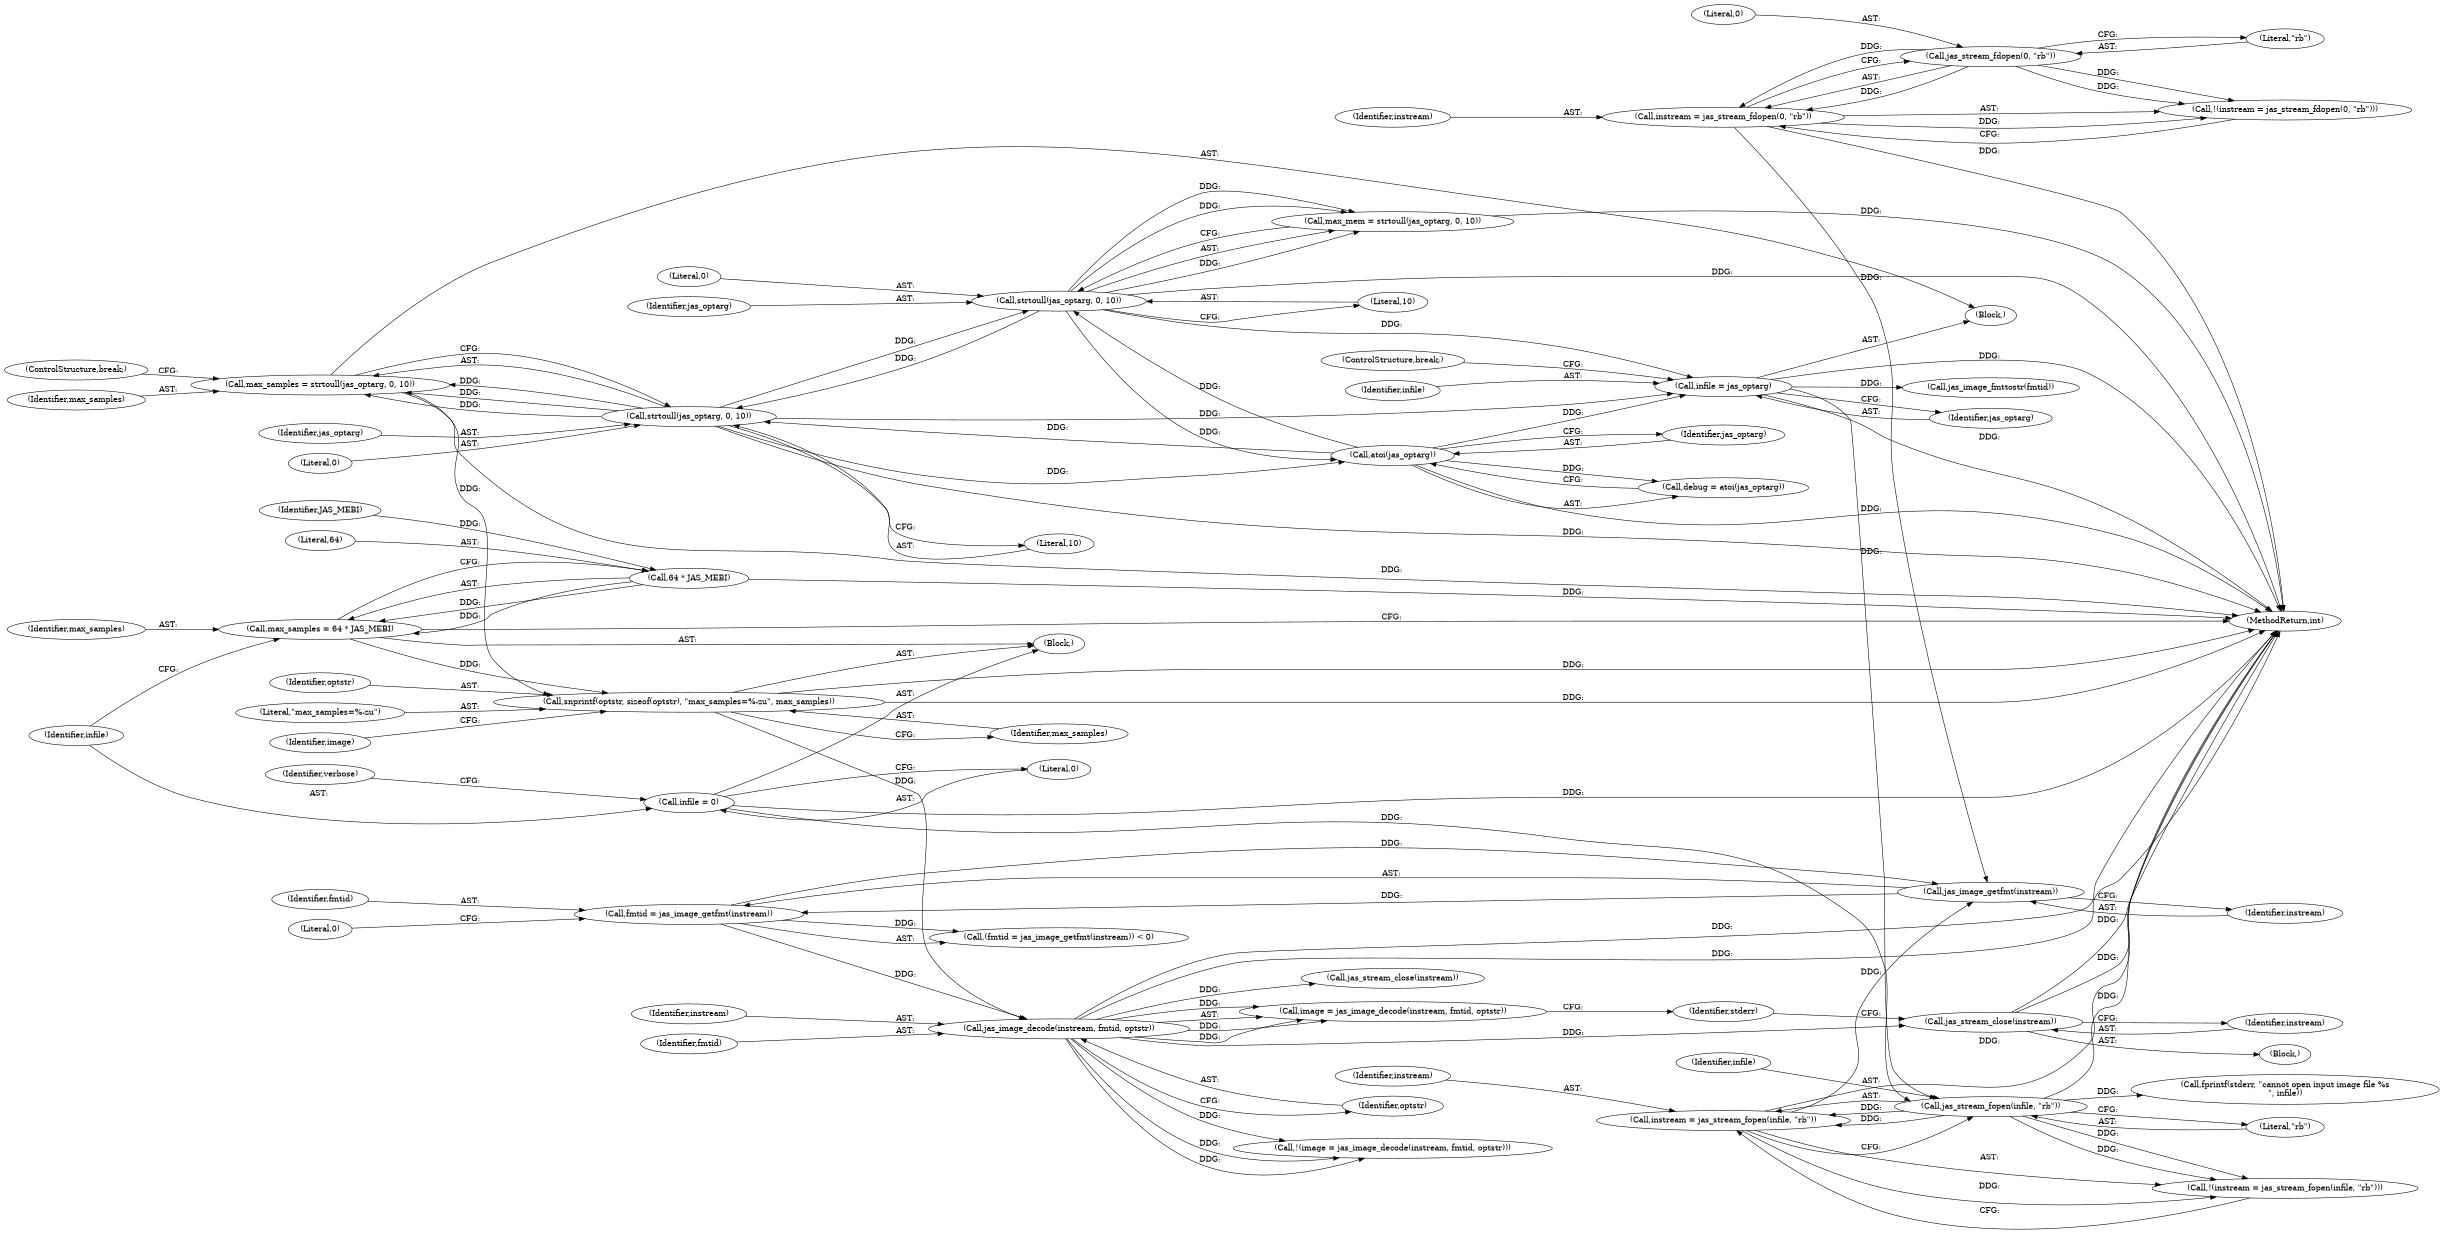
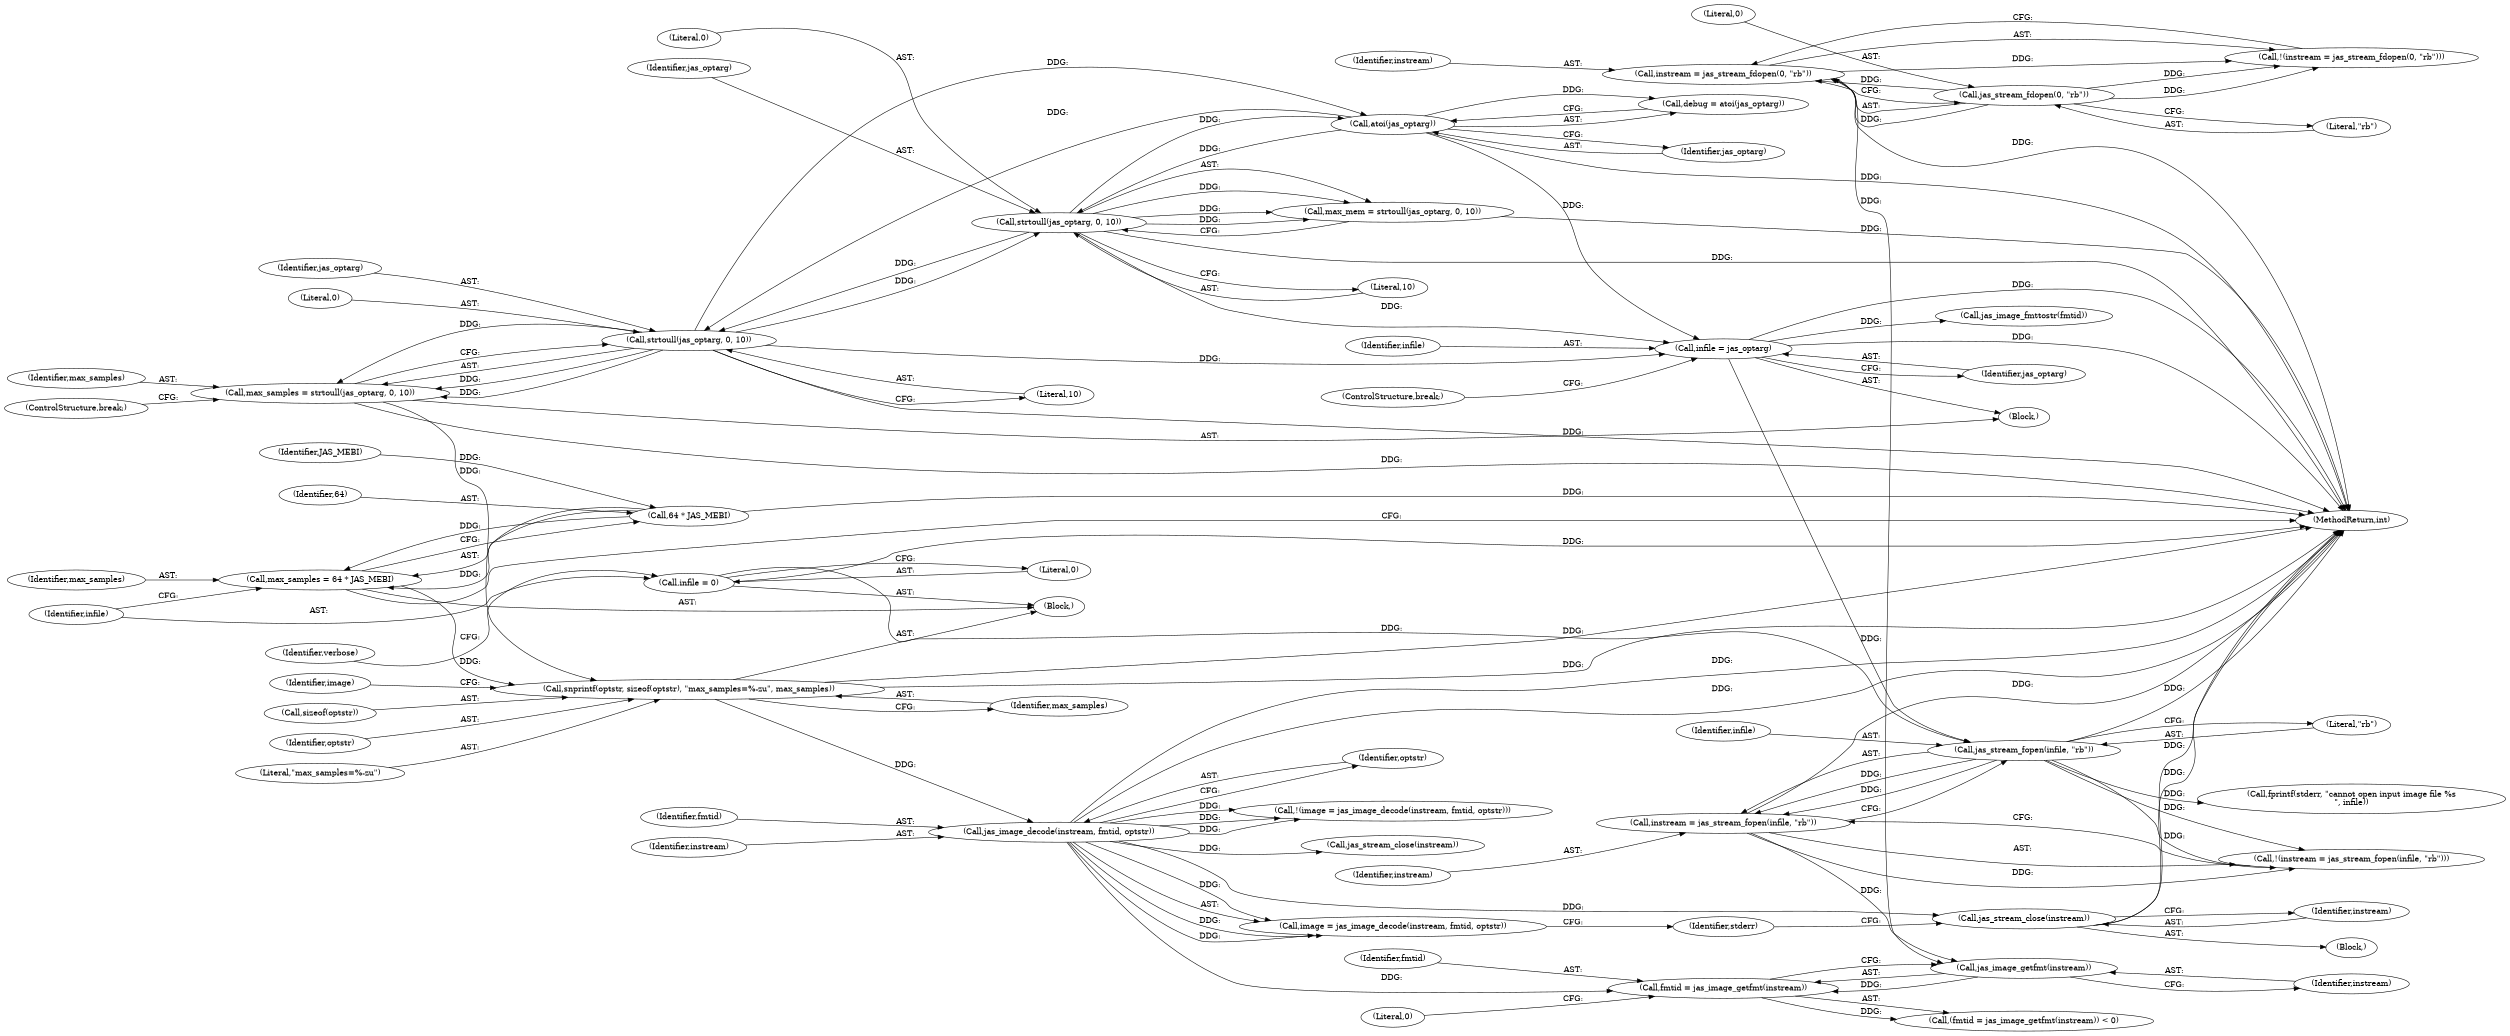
(320, 541) -> (320, 495)
none -> (320, 713)
(1393, 844) -> (1872, 961)
(871, 971) -> (1310, 990)
